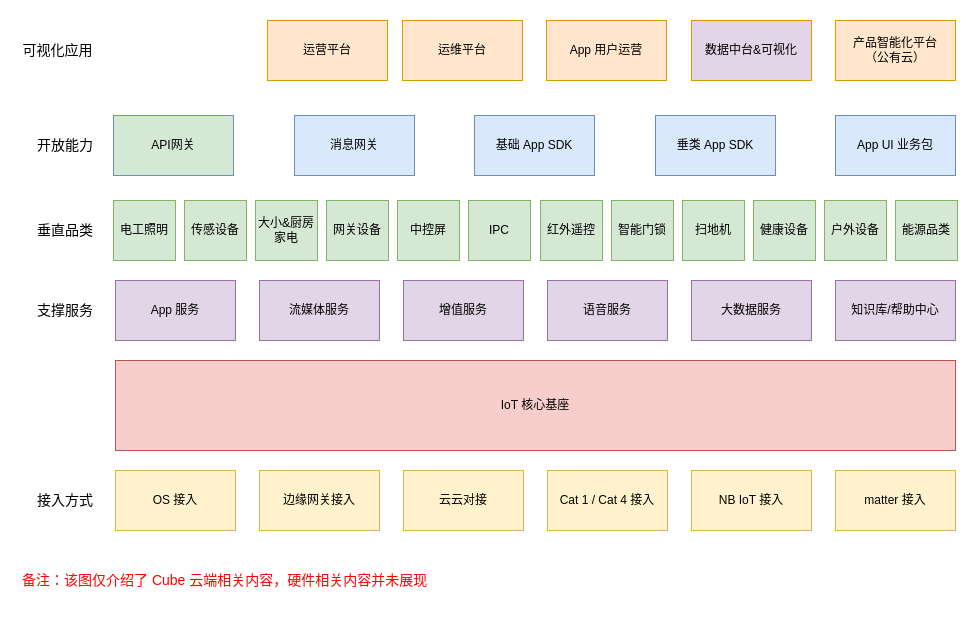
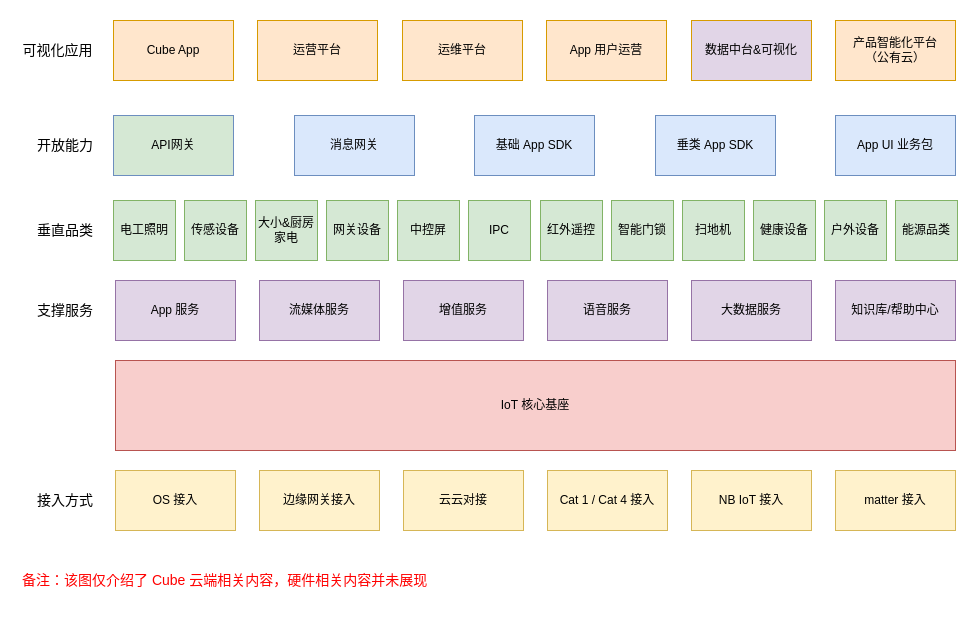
none -> (174, 51)
(328, 51) -> (318, 51)
